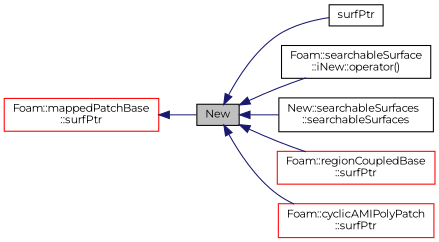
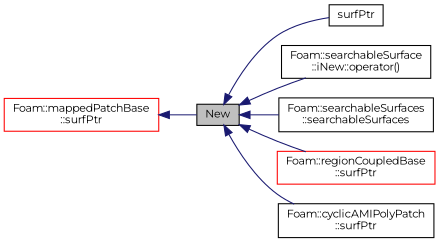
(356, 115) -> (356, 115)
(356, 221) -> (356, 221)
